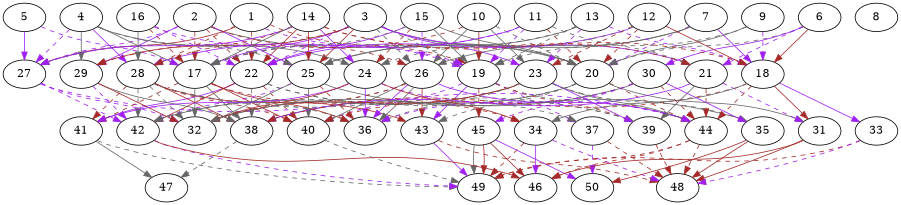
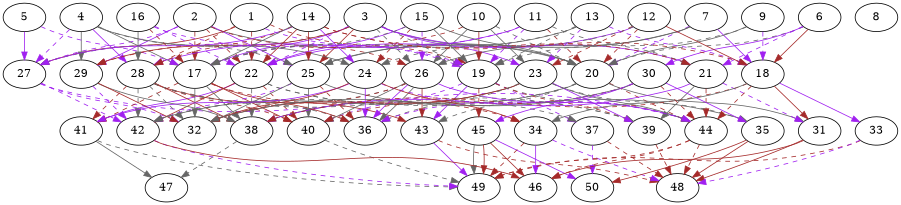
(568, 102) -> (568, 102)
